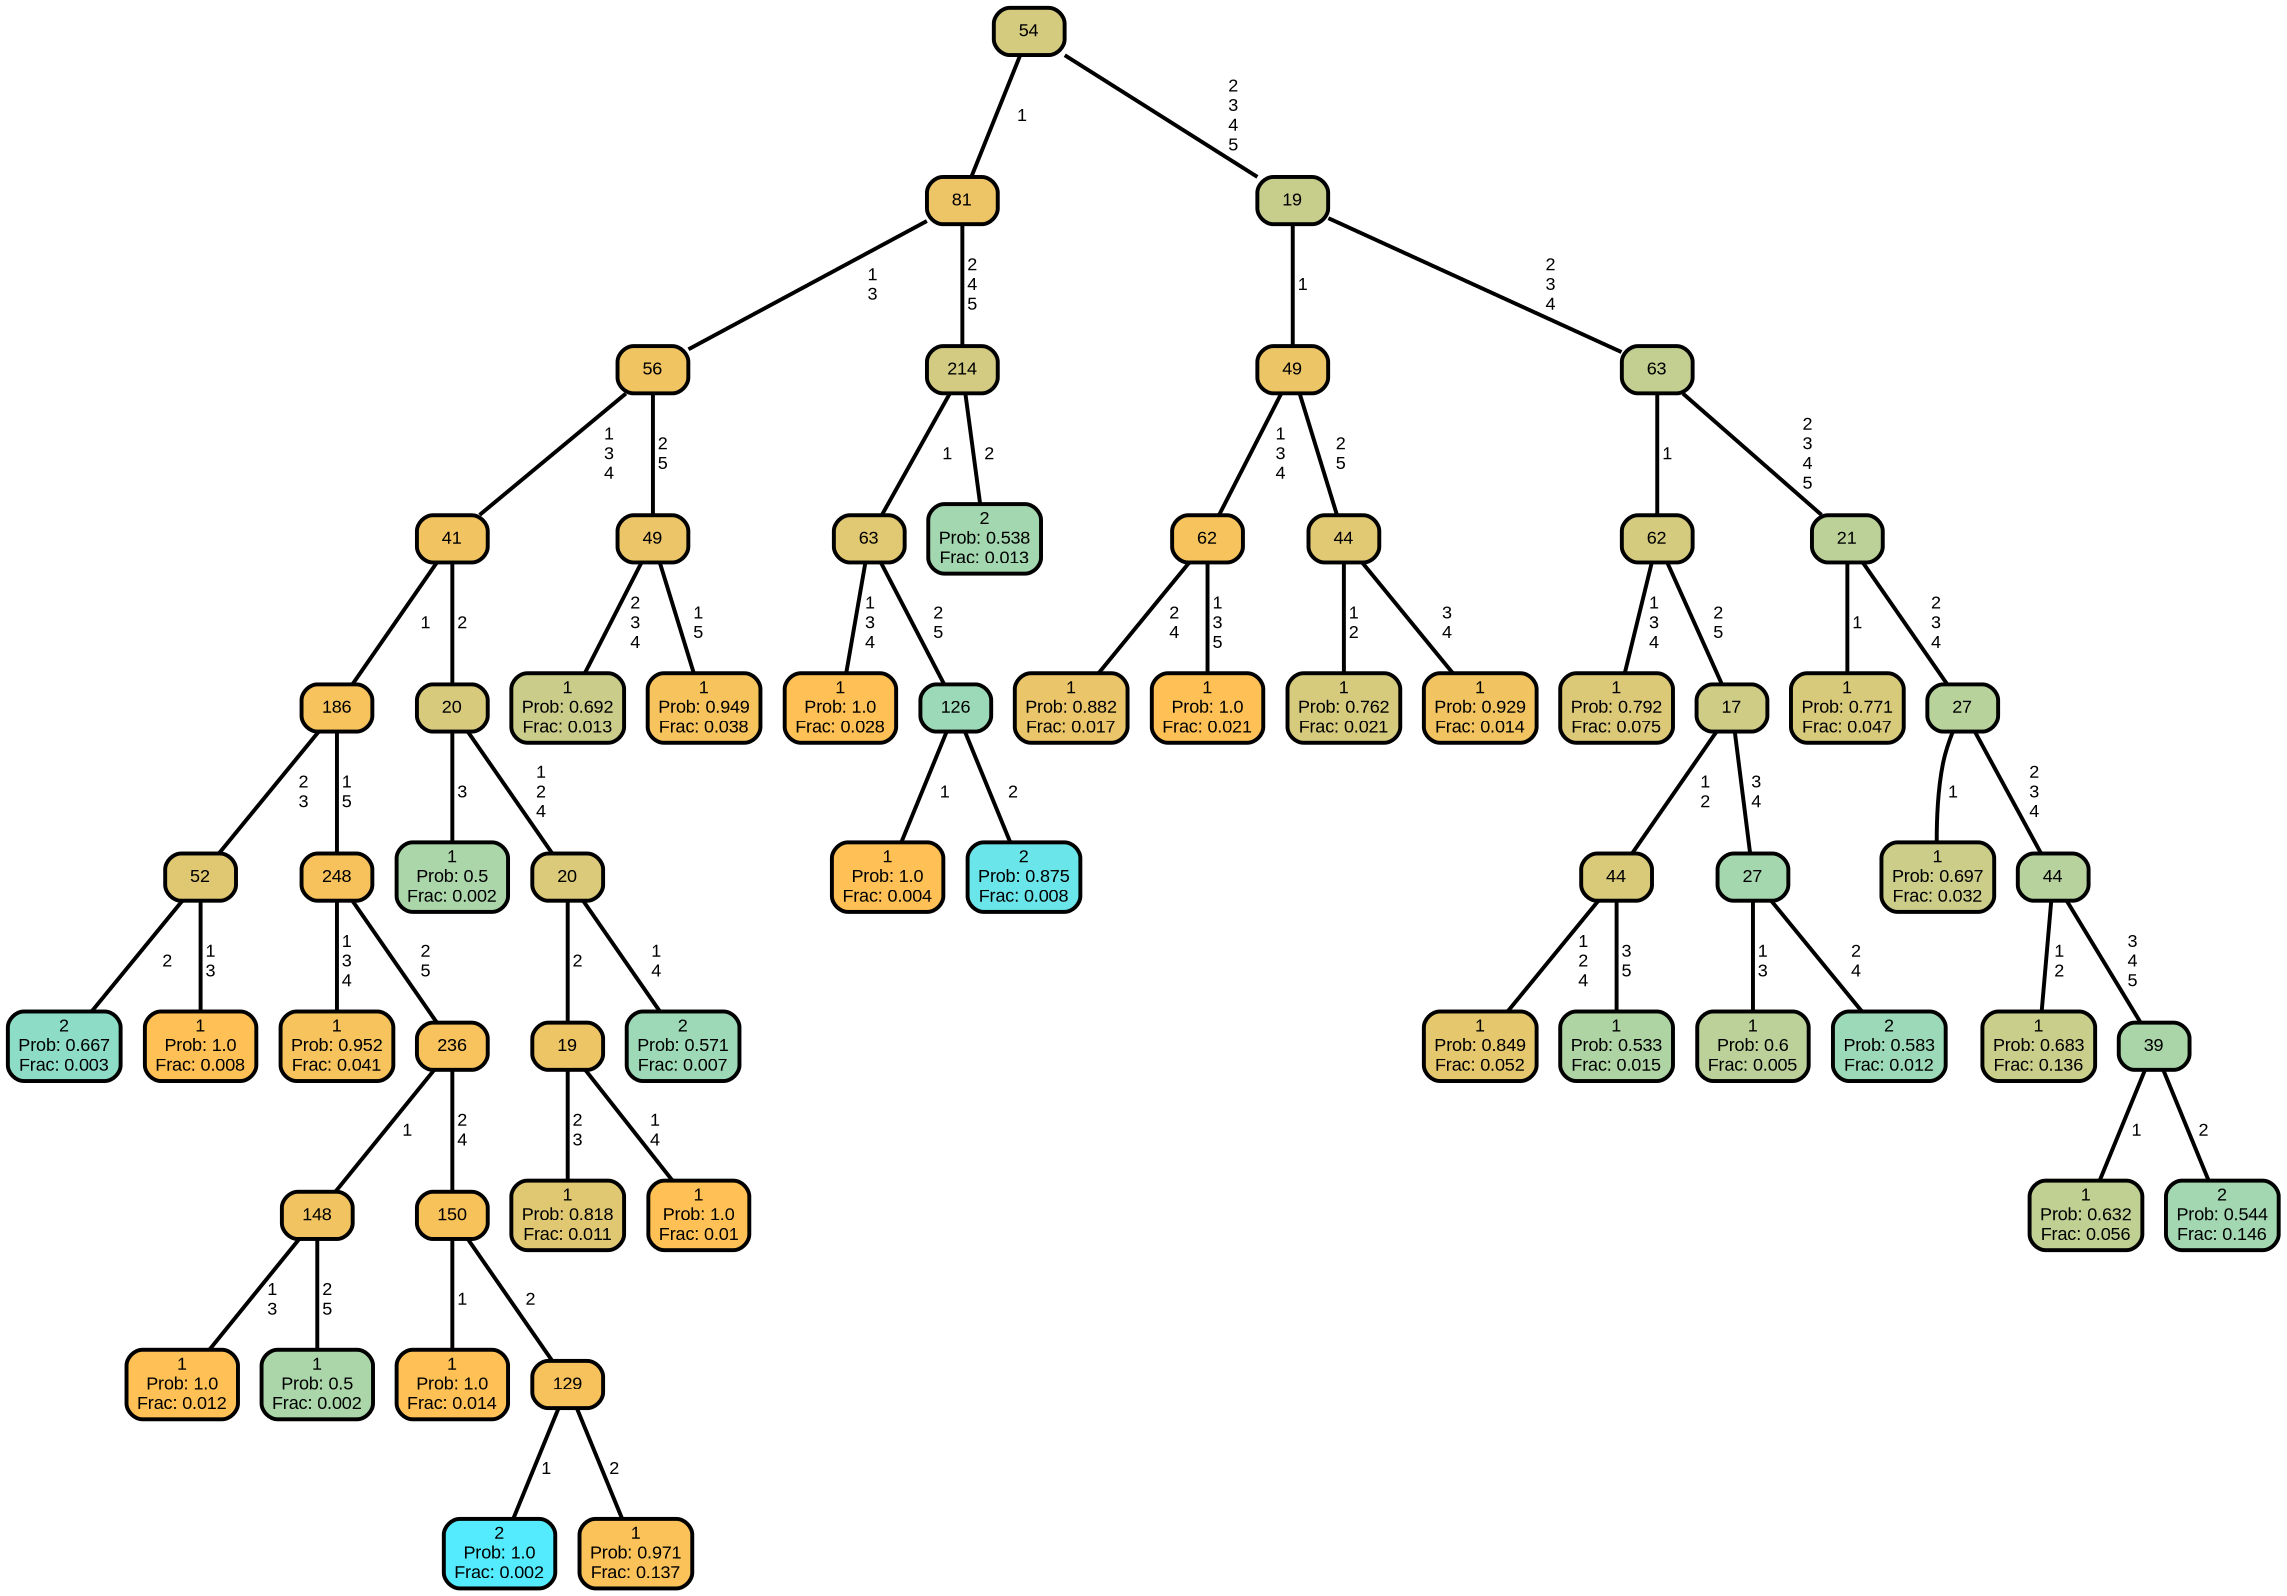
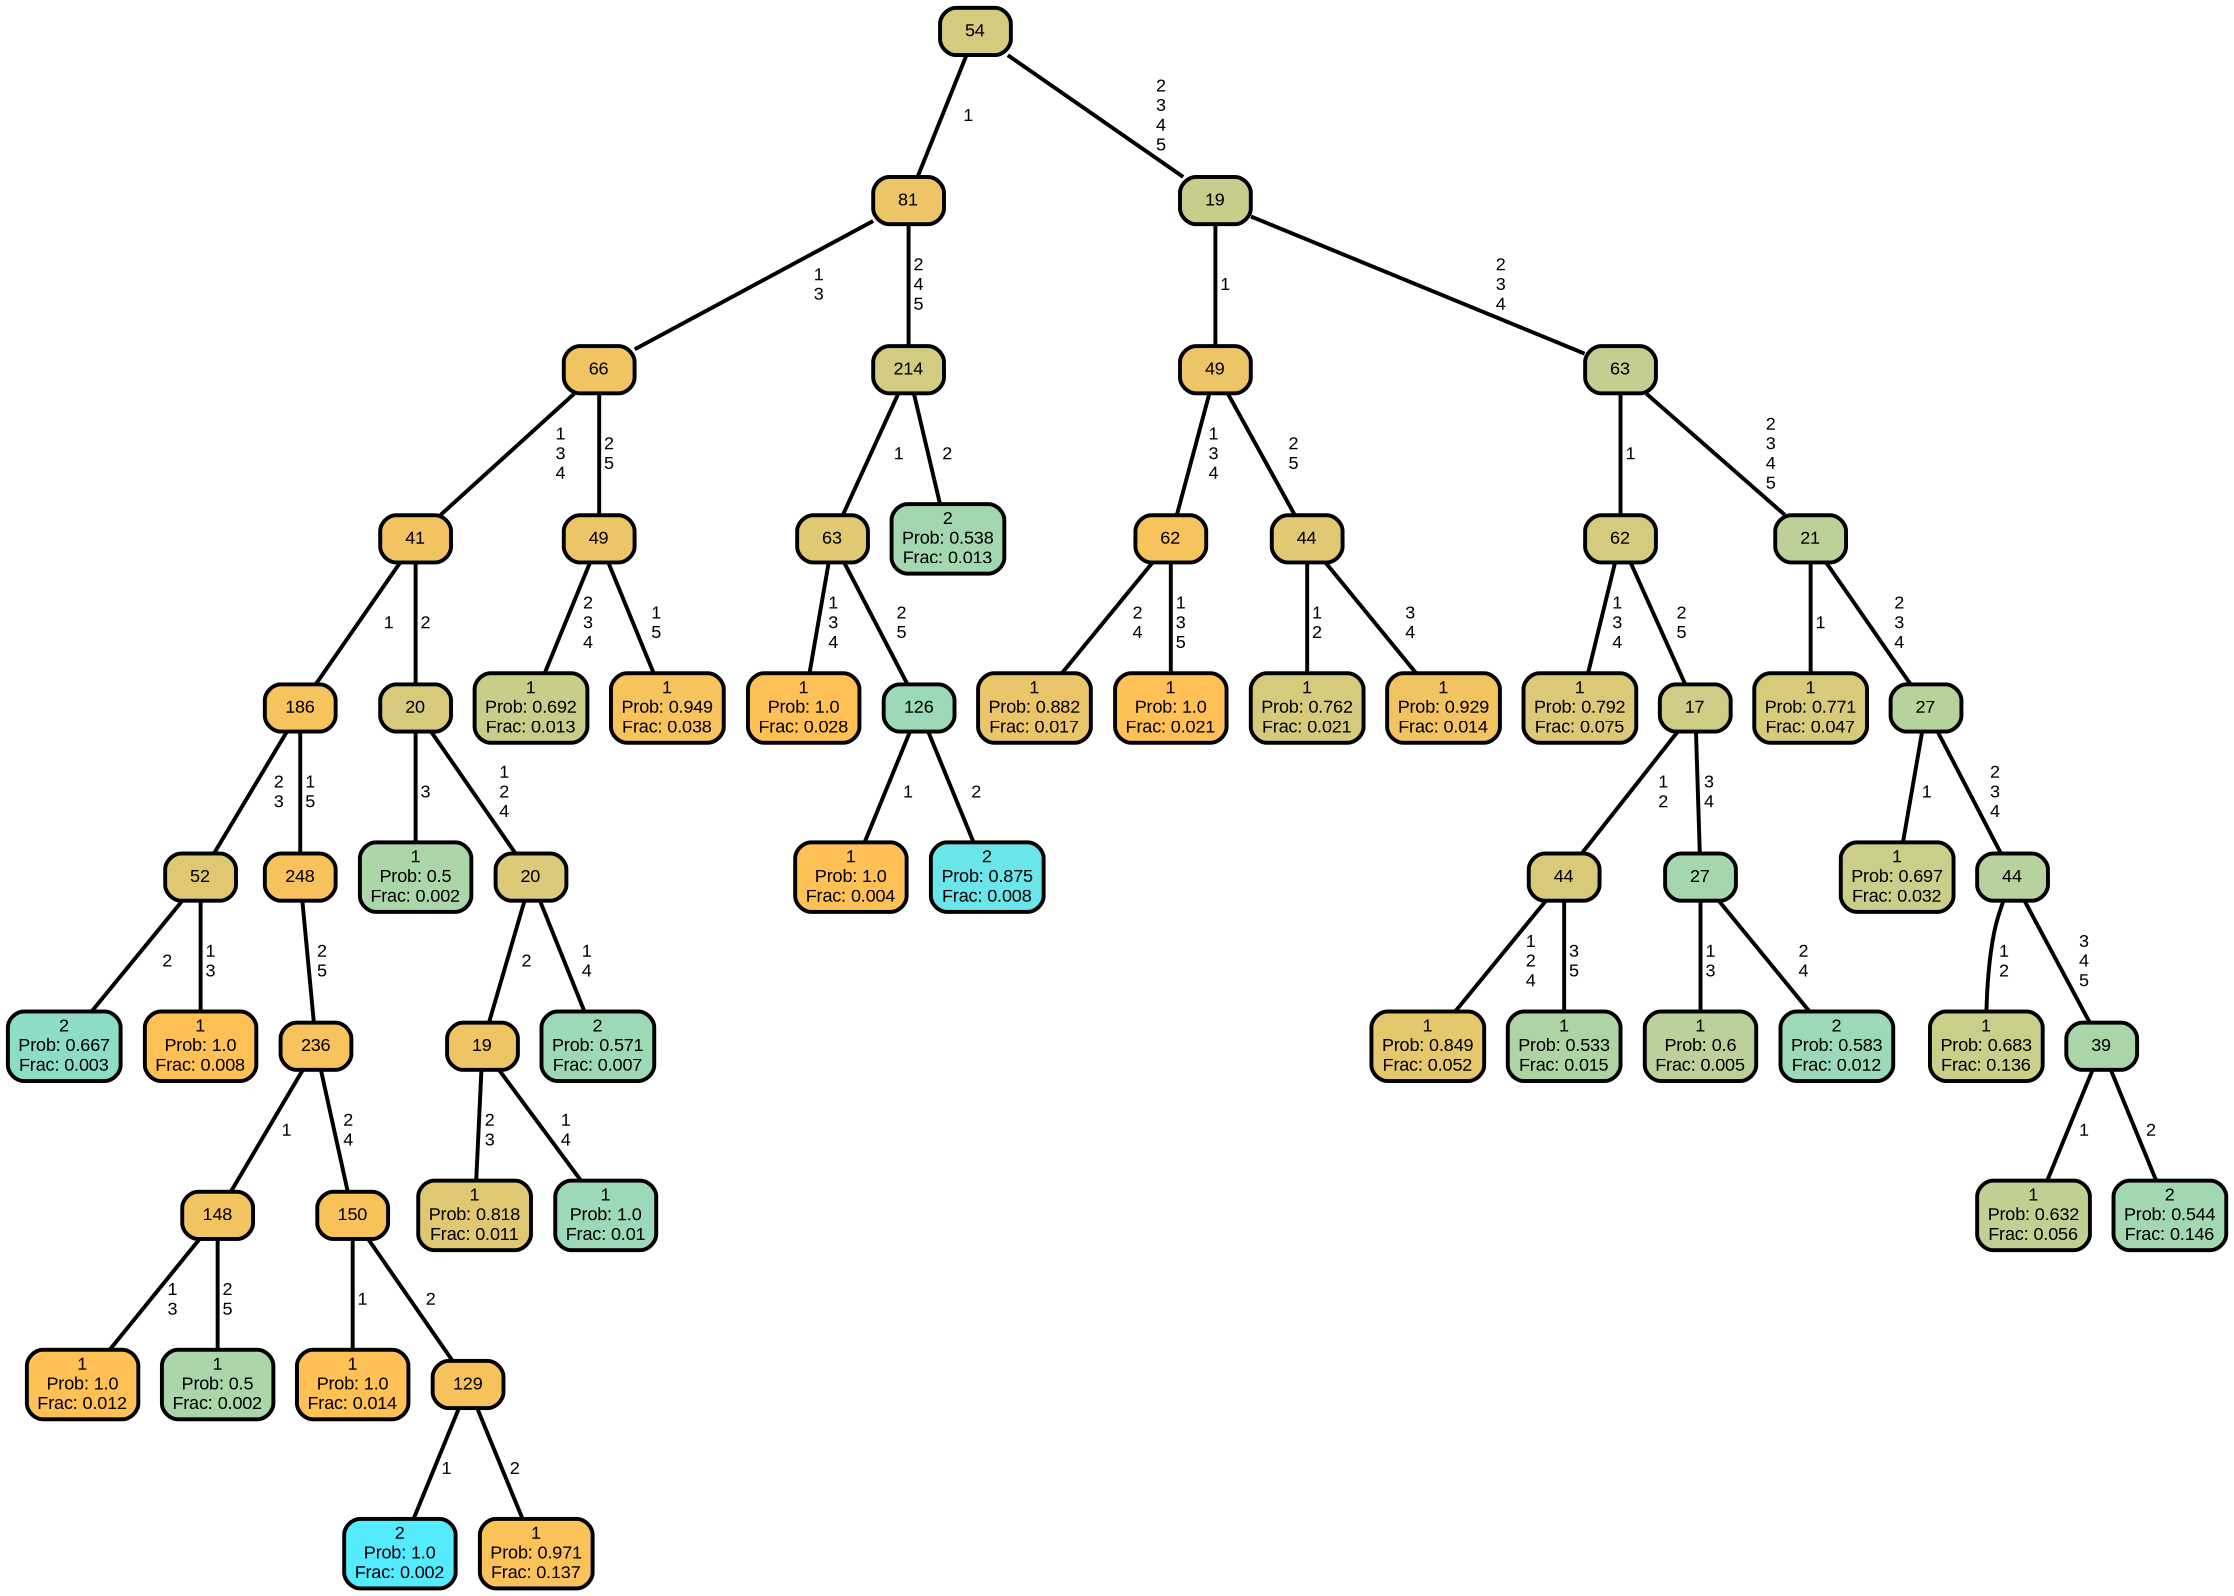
(653, 370) -> (599, 370)
(337, 1046) -> none
(699, 1215) -> (606, 1215)
